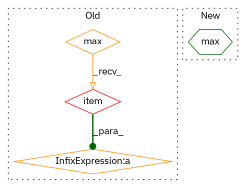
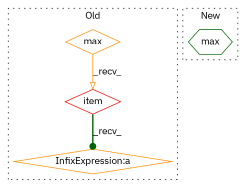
(109, 132) -> (108, 132)
